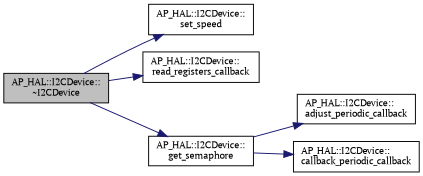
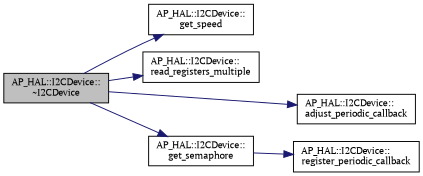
(201, 20) -> (201, 20)
(201, 67) -> (201, 67)
(273, 131) -> (198, 98)
(356, 157) -> (356, 157)
